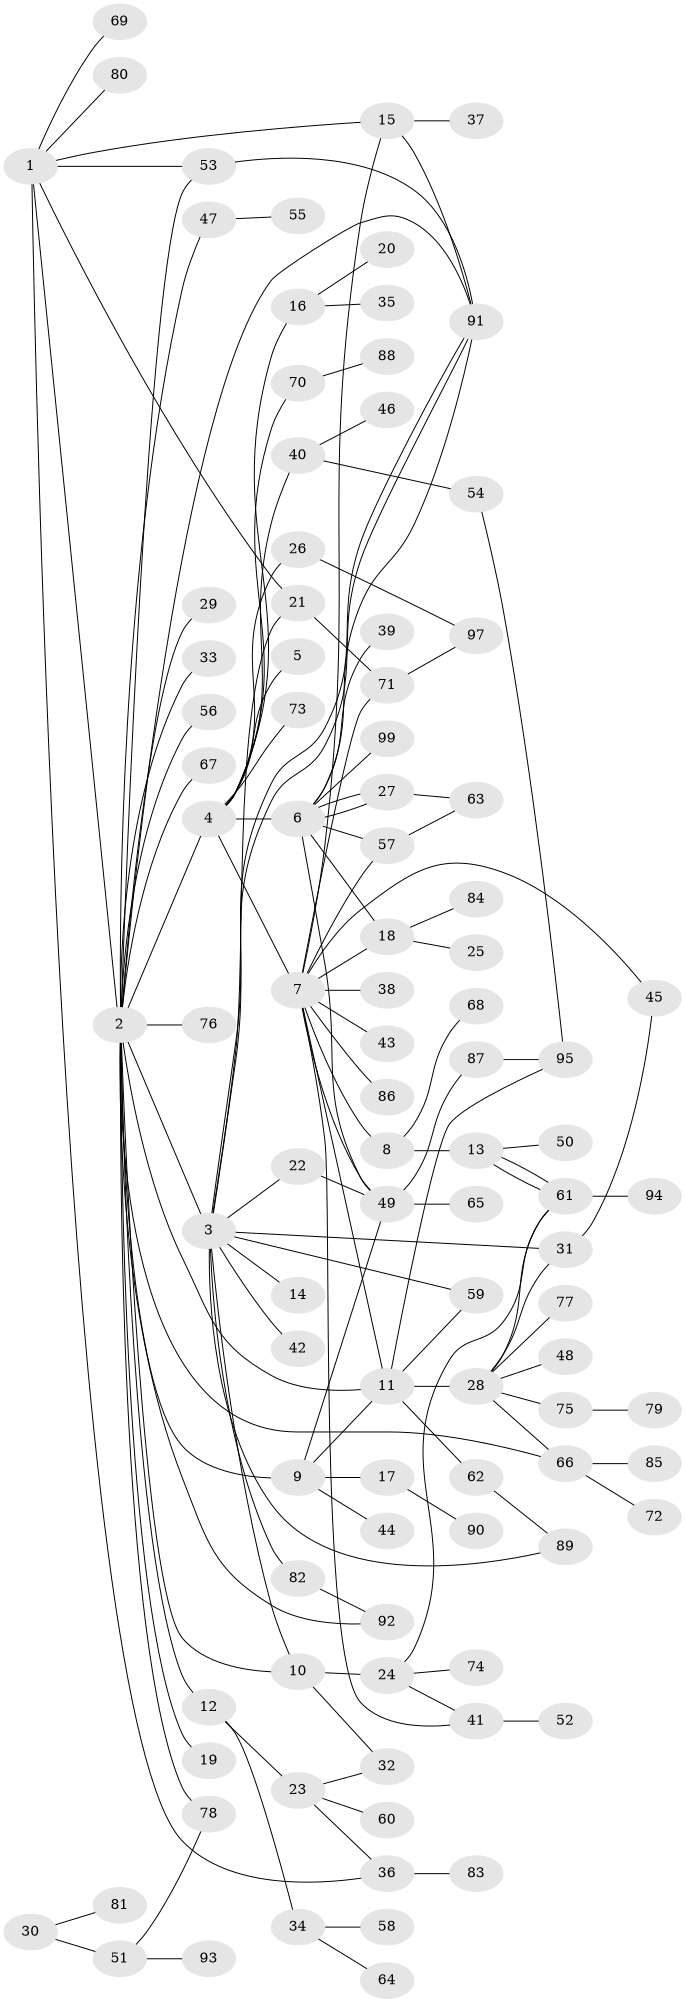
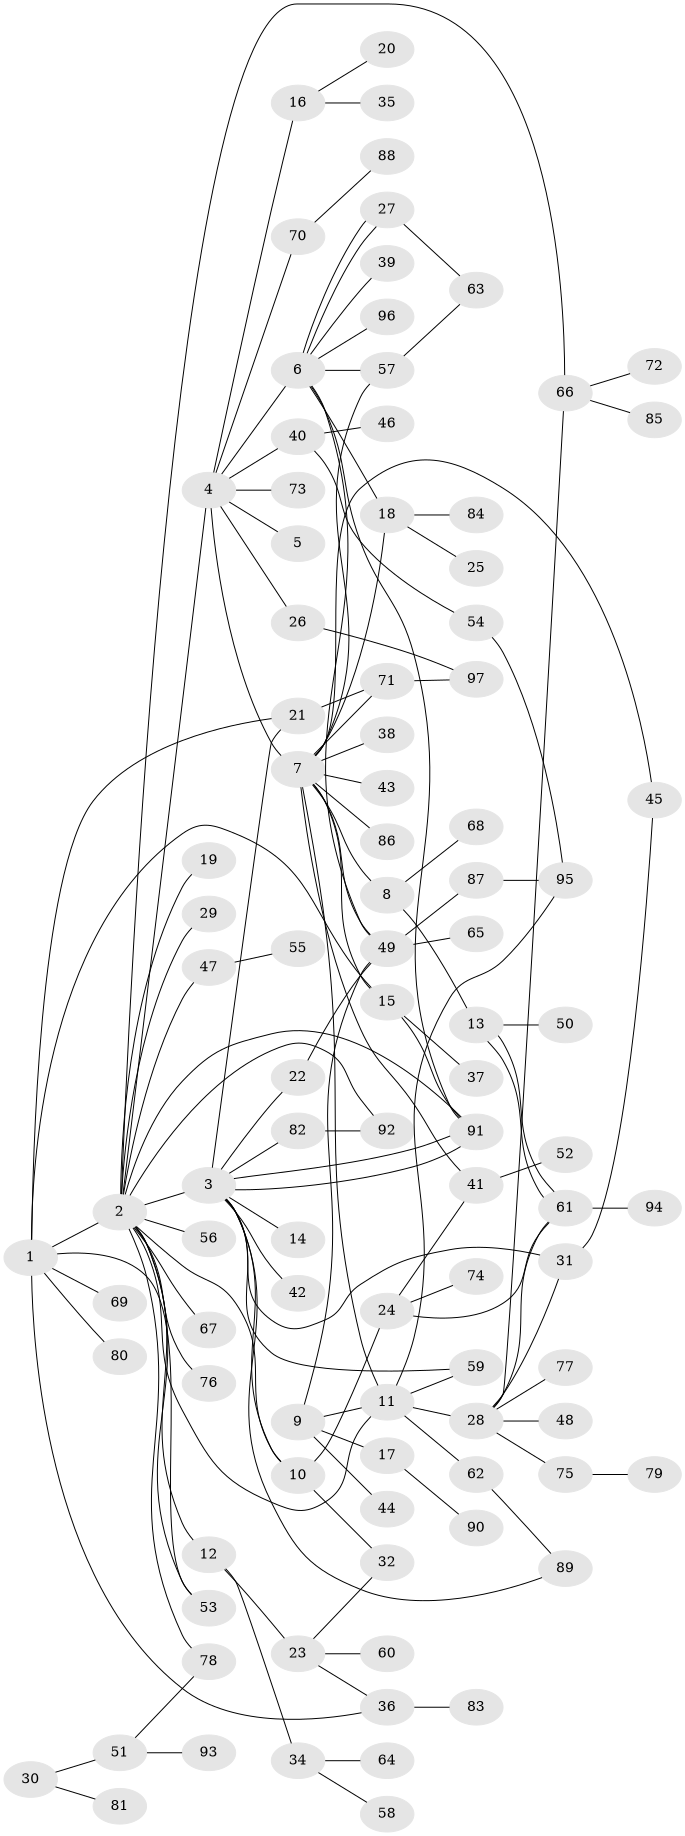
(390, 177) -> none
(209, 659) -> none
(387, 739) -> (387, 317)
(138, 1296) -> none
